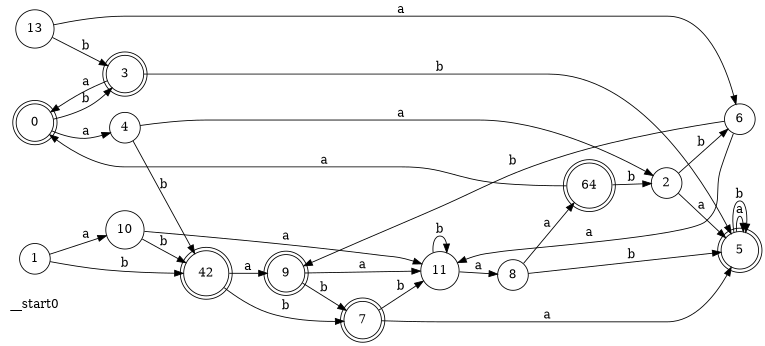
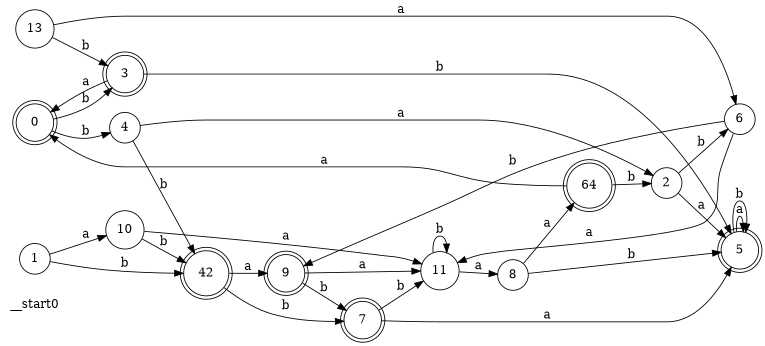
(86, 132) -> (86, 132)
